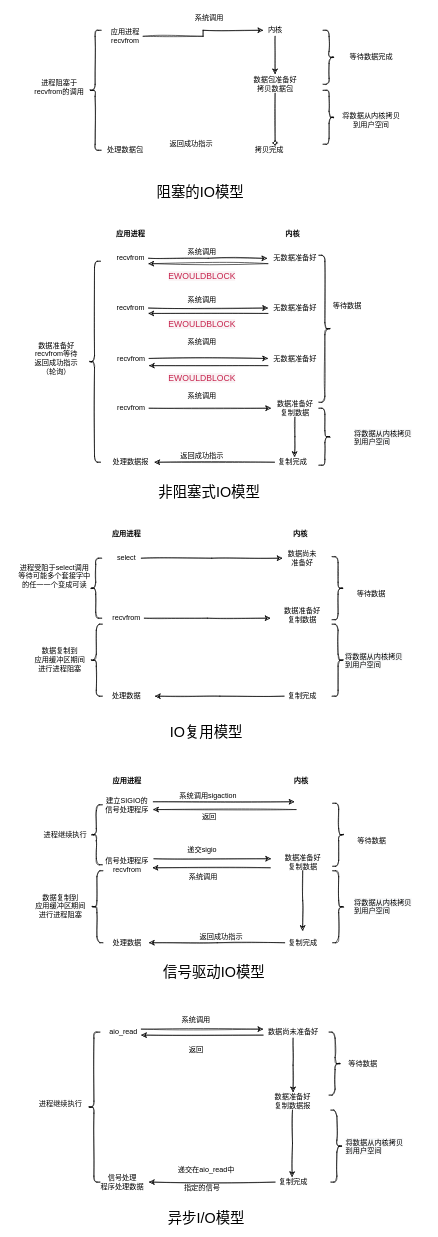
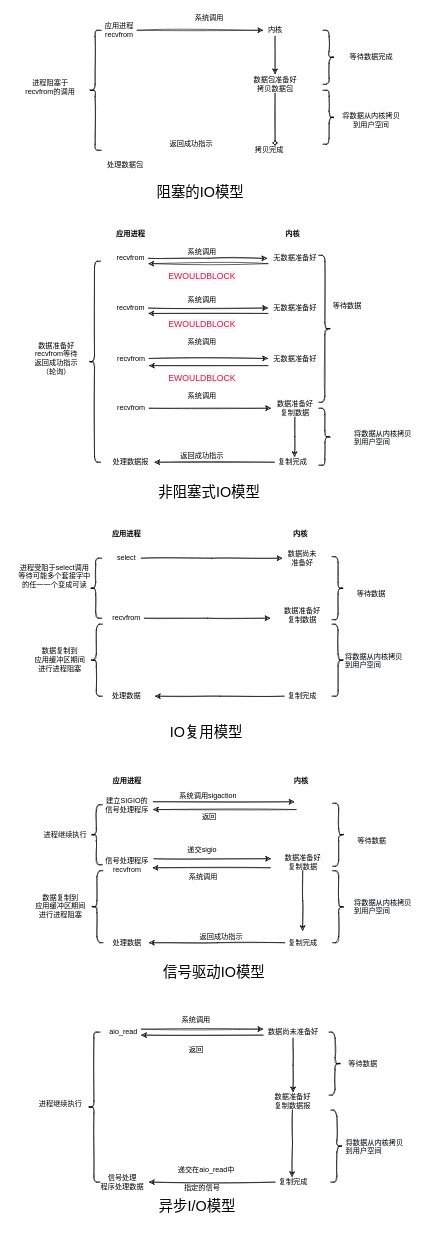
(125, 36) -> (119, 30)
(59, 87) -> (50, 87)
(125, 150) -> (125, 165)
(206, 1218) -> (197, 1206)
